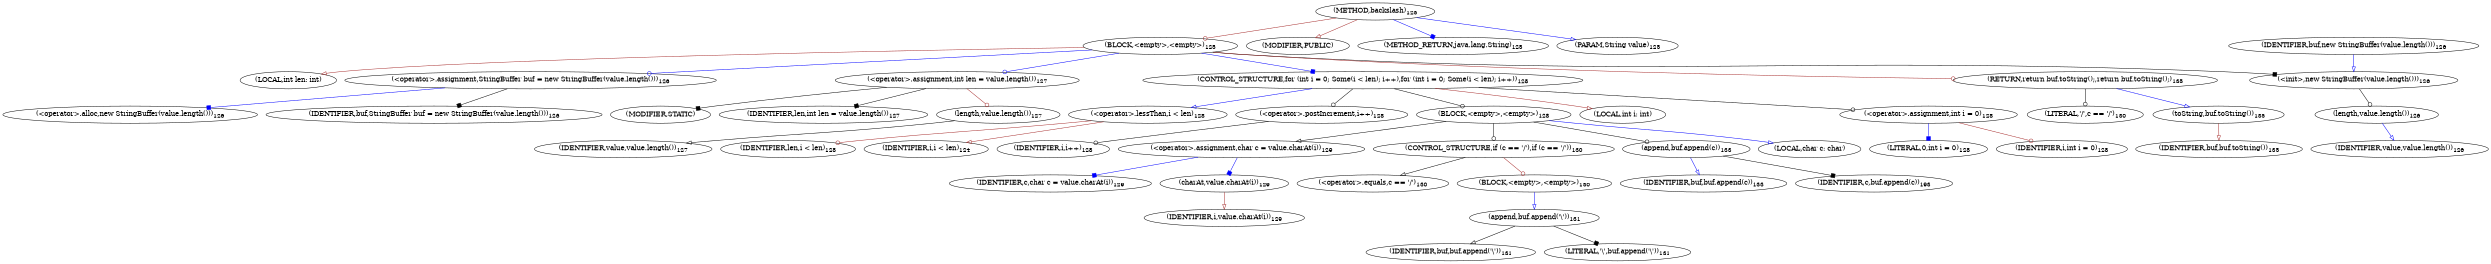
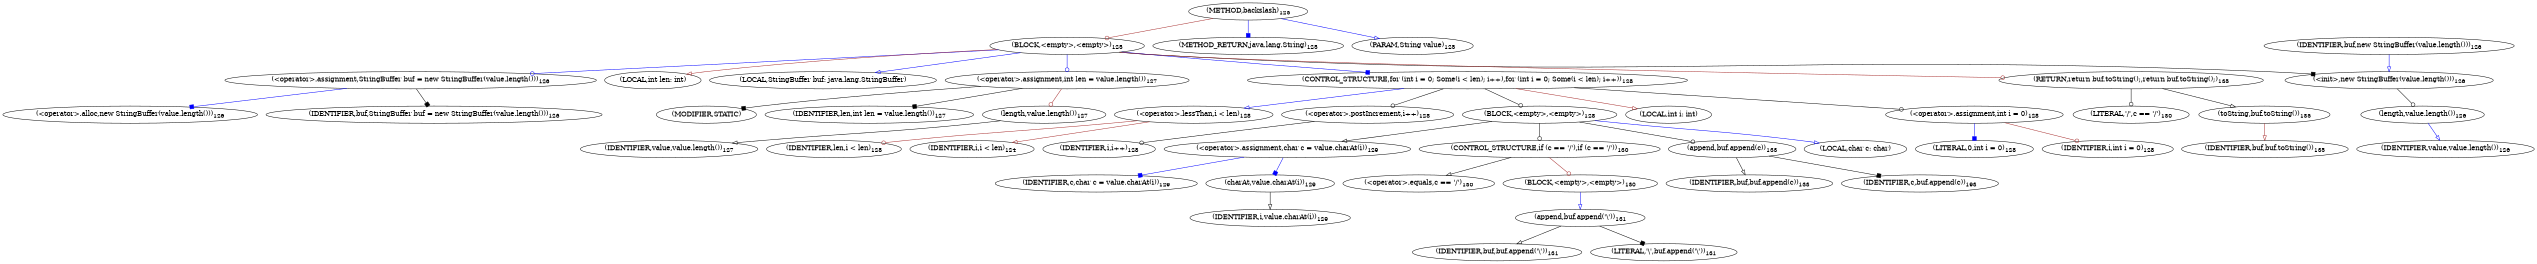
(1298, 46) -> none
none -> (823, 80)
(2151, 97) -> (2197, 97)
(1694, 164) -> (1740, 164)
(1224, 198) -> (1270, 198)
